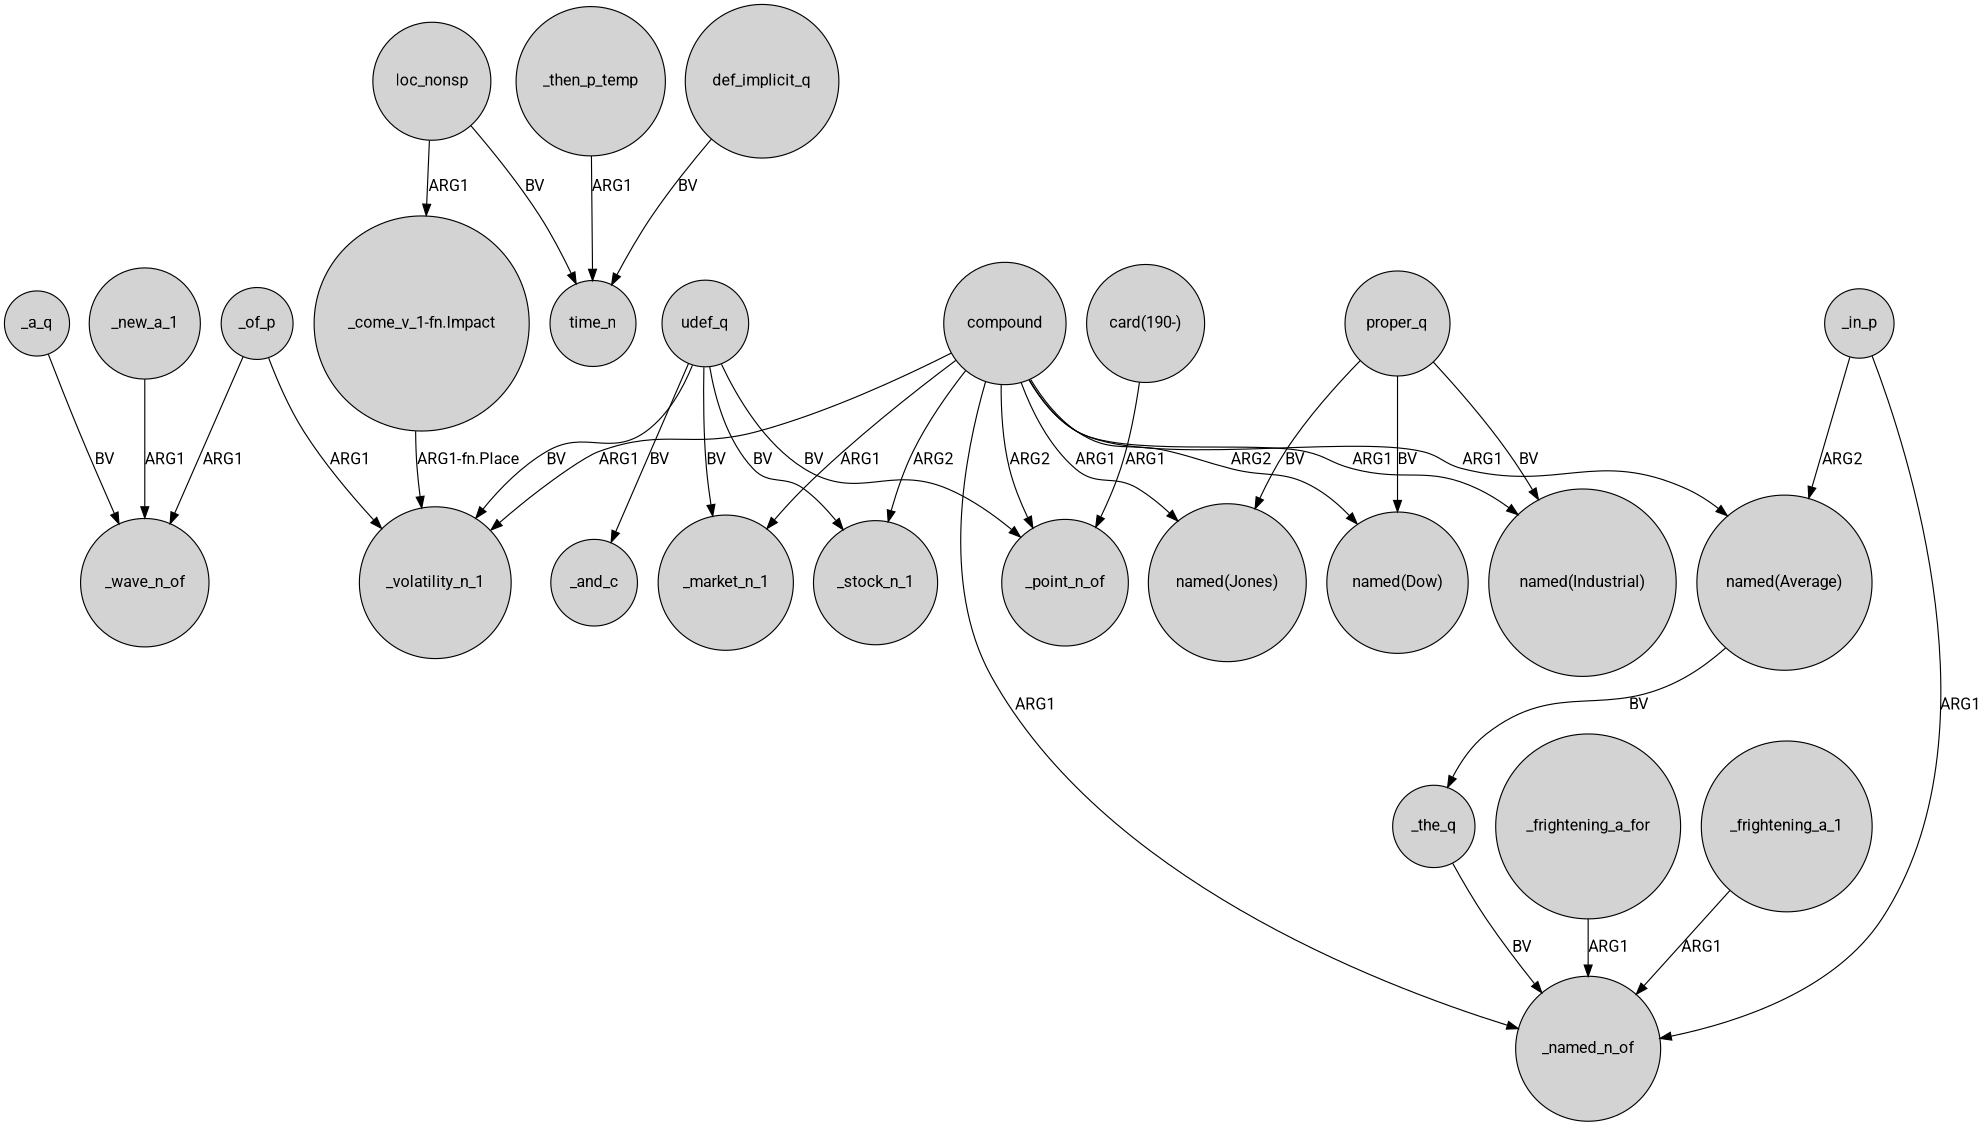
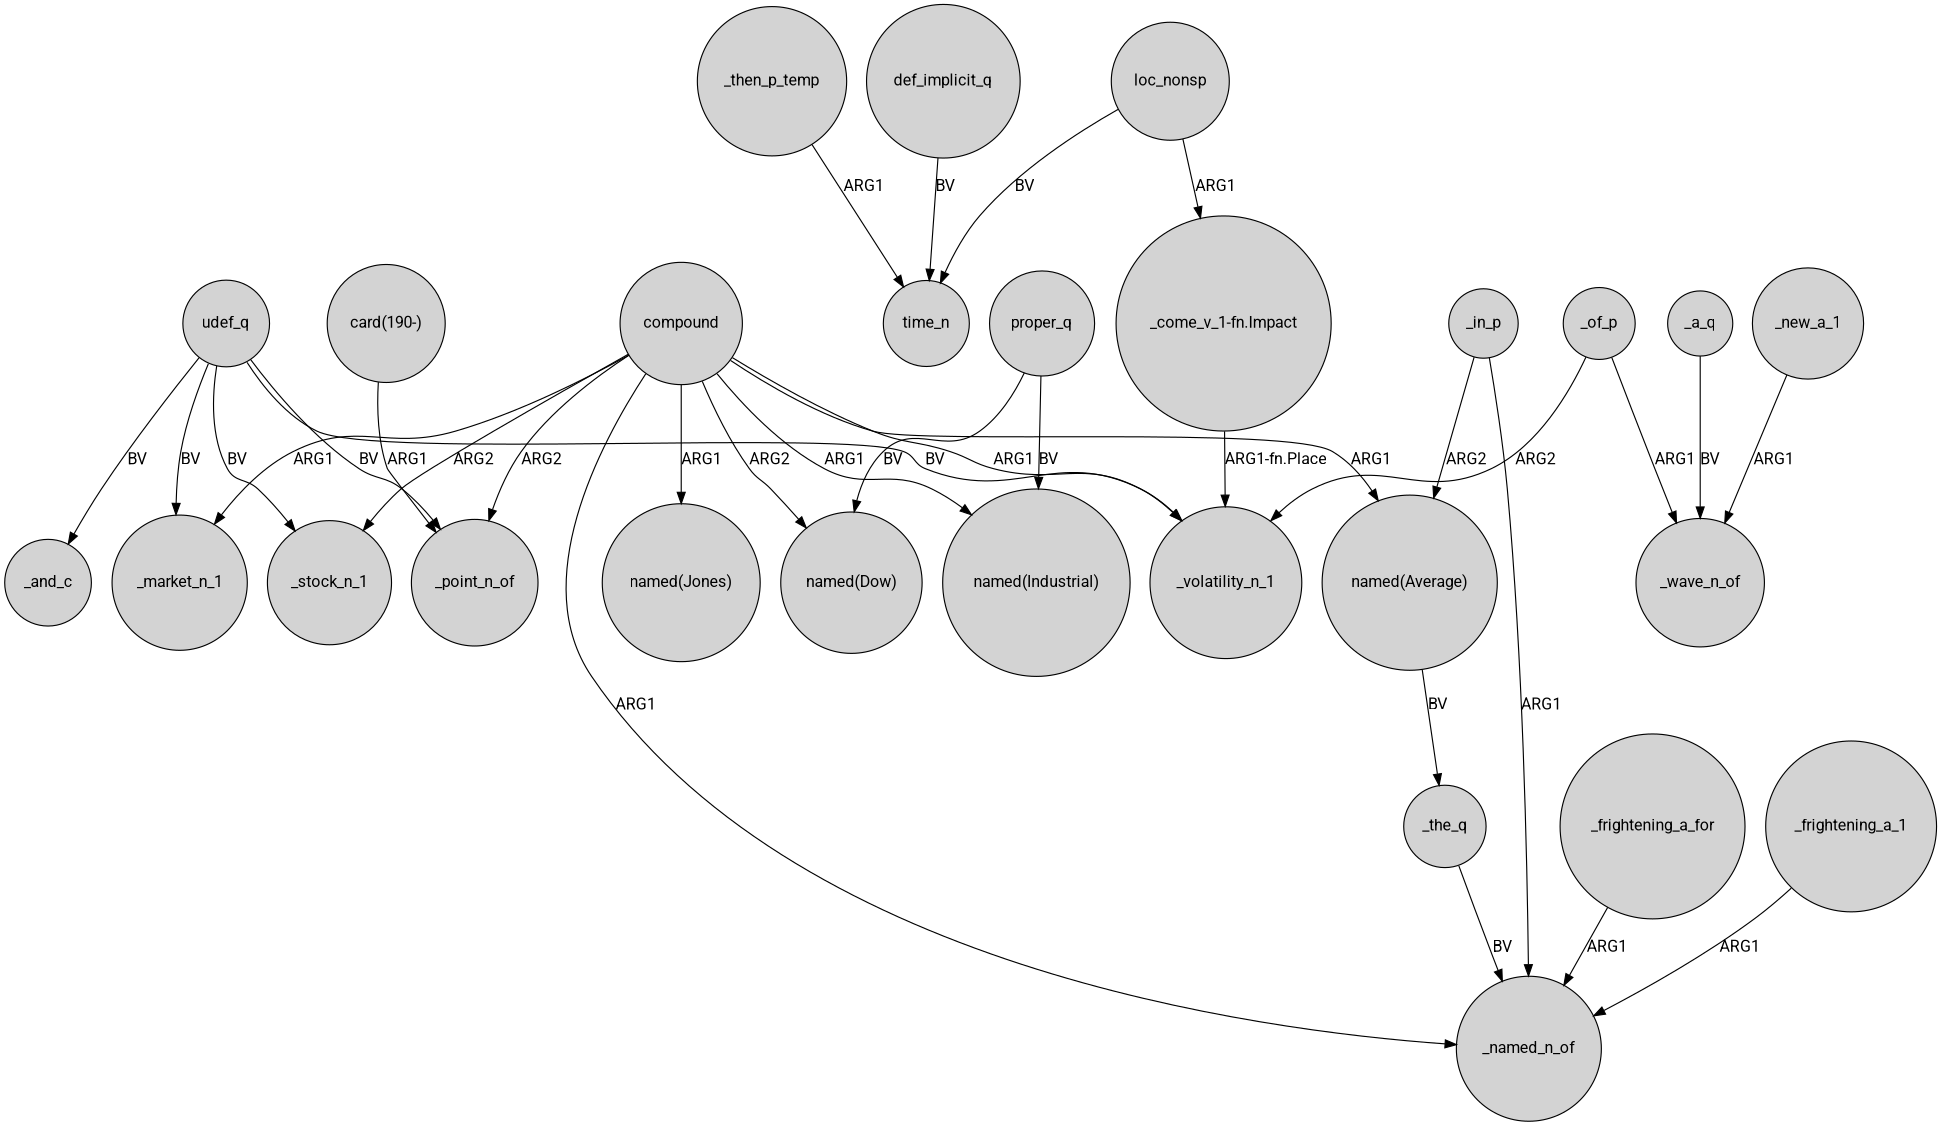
(1304, 425) -> none
(350, 460) -> (1536, 460)
